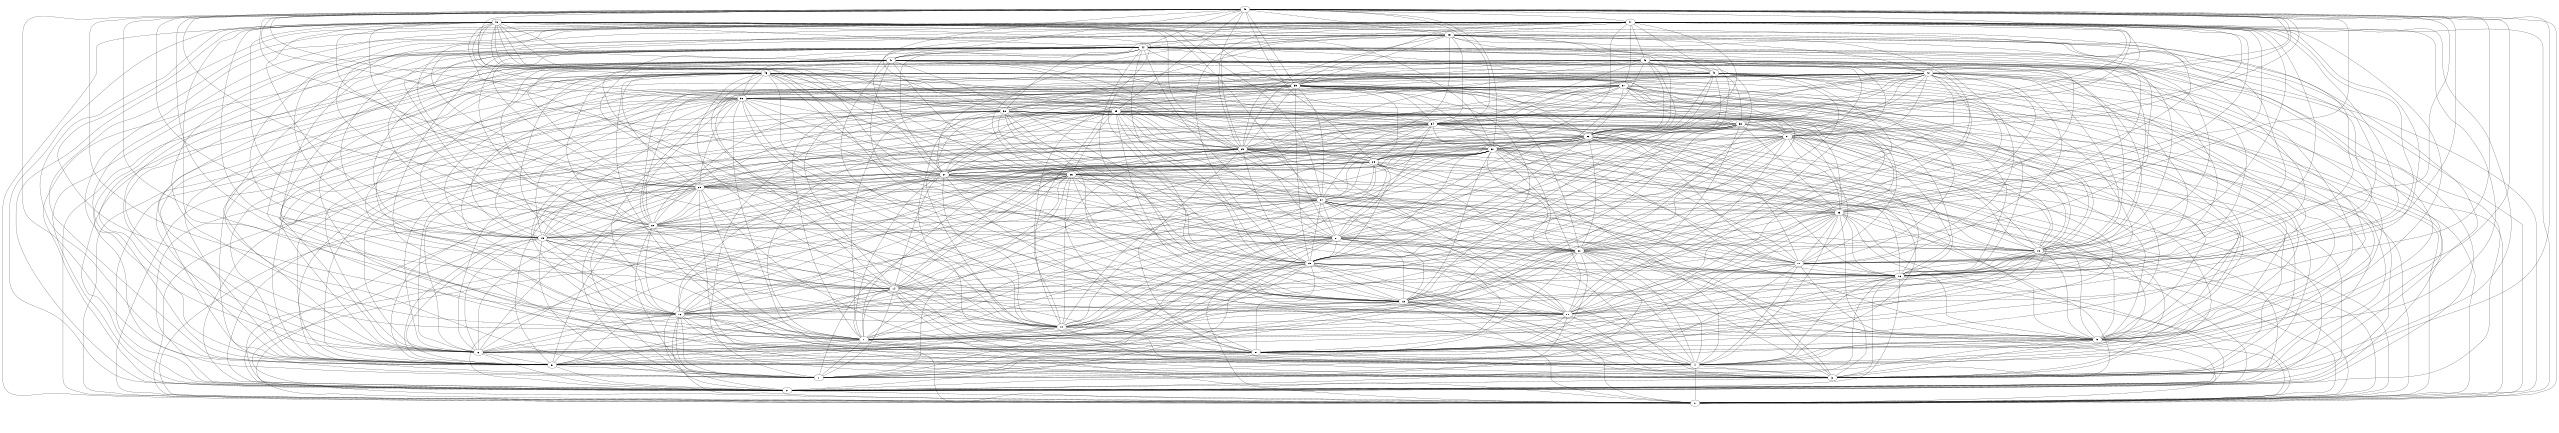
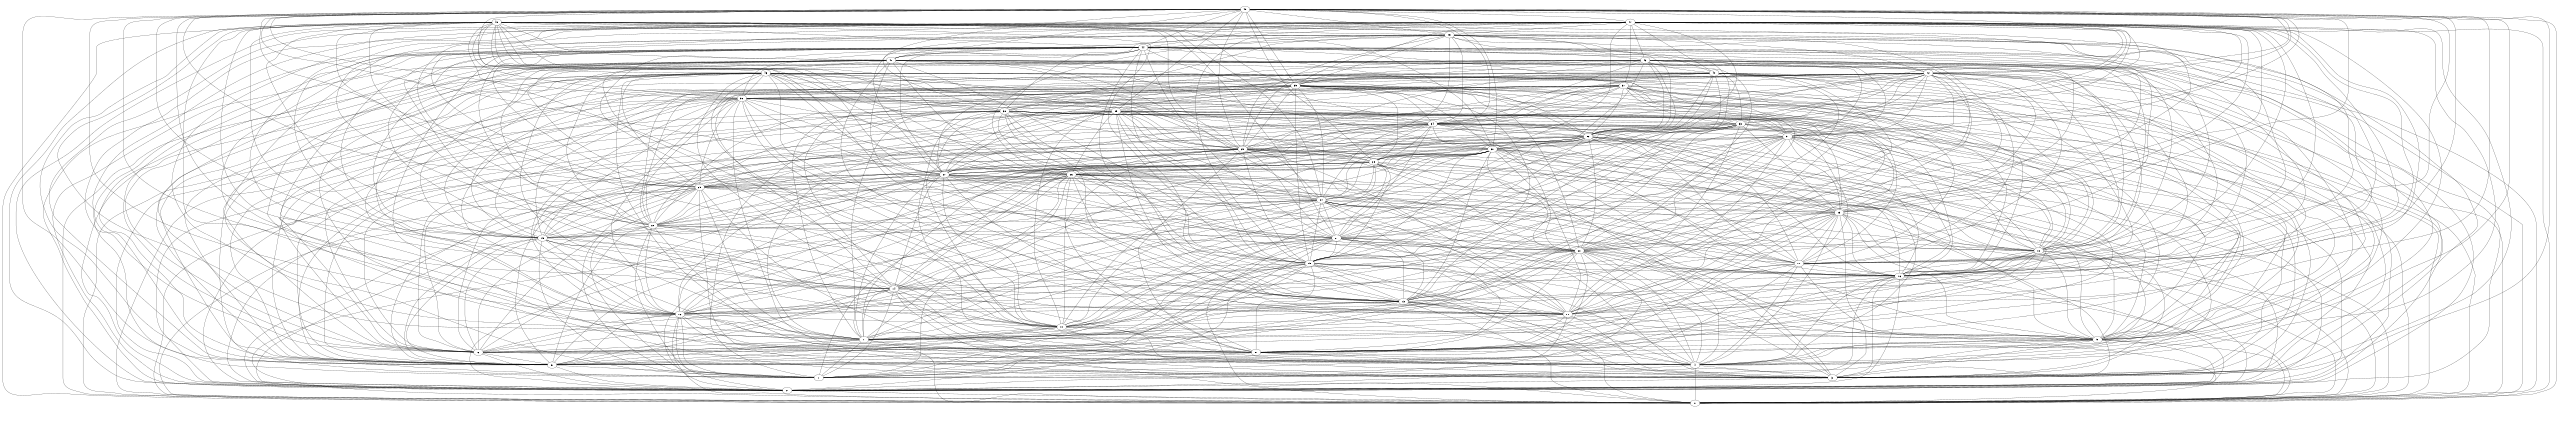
(1402, 33) -> (2120, 35)
(408, 64) -> (411, 58)
(692, 154) -> none
(1041, 208) -> none
(532, 398) -> (1555, 206)
